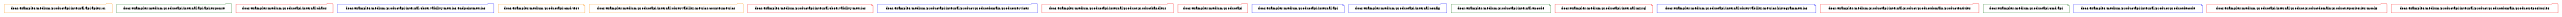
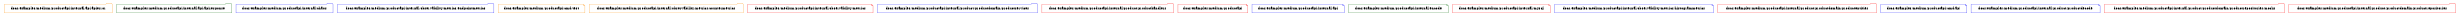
(285, 9) -> (285, 9)
(1213, 9) -> (1213, 9)
(1398, 9) -> none
(2026, 9) -> (1924, 9)
